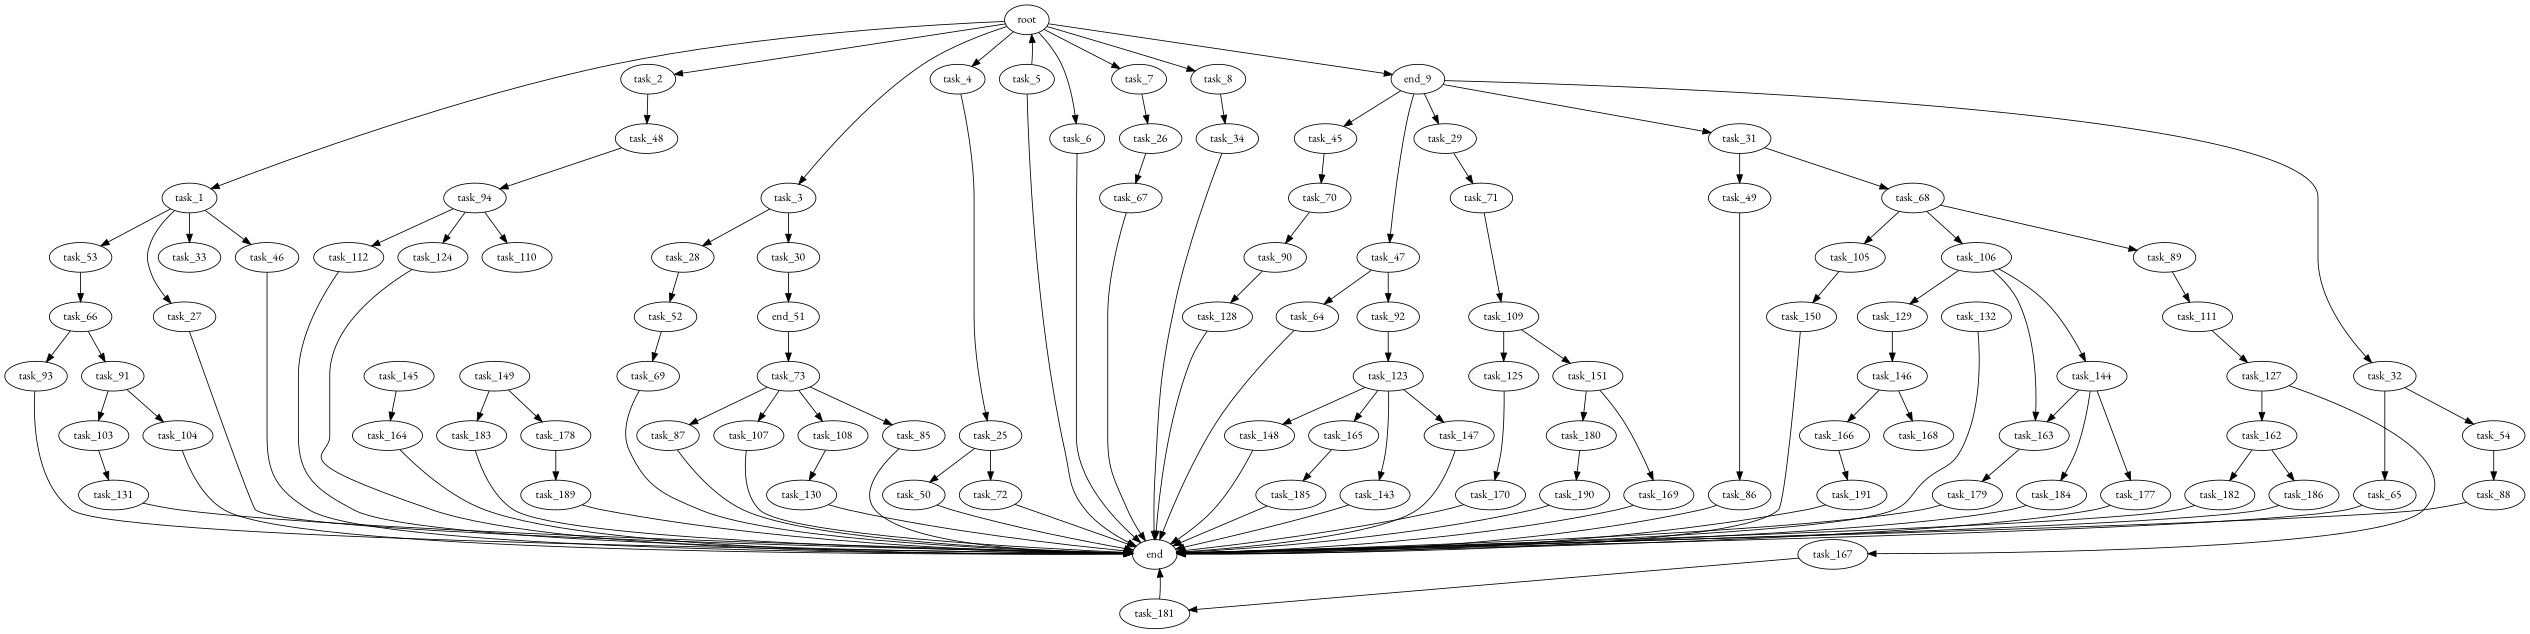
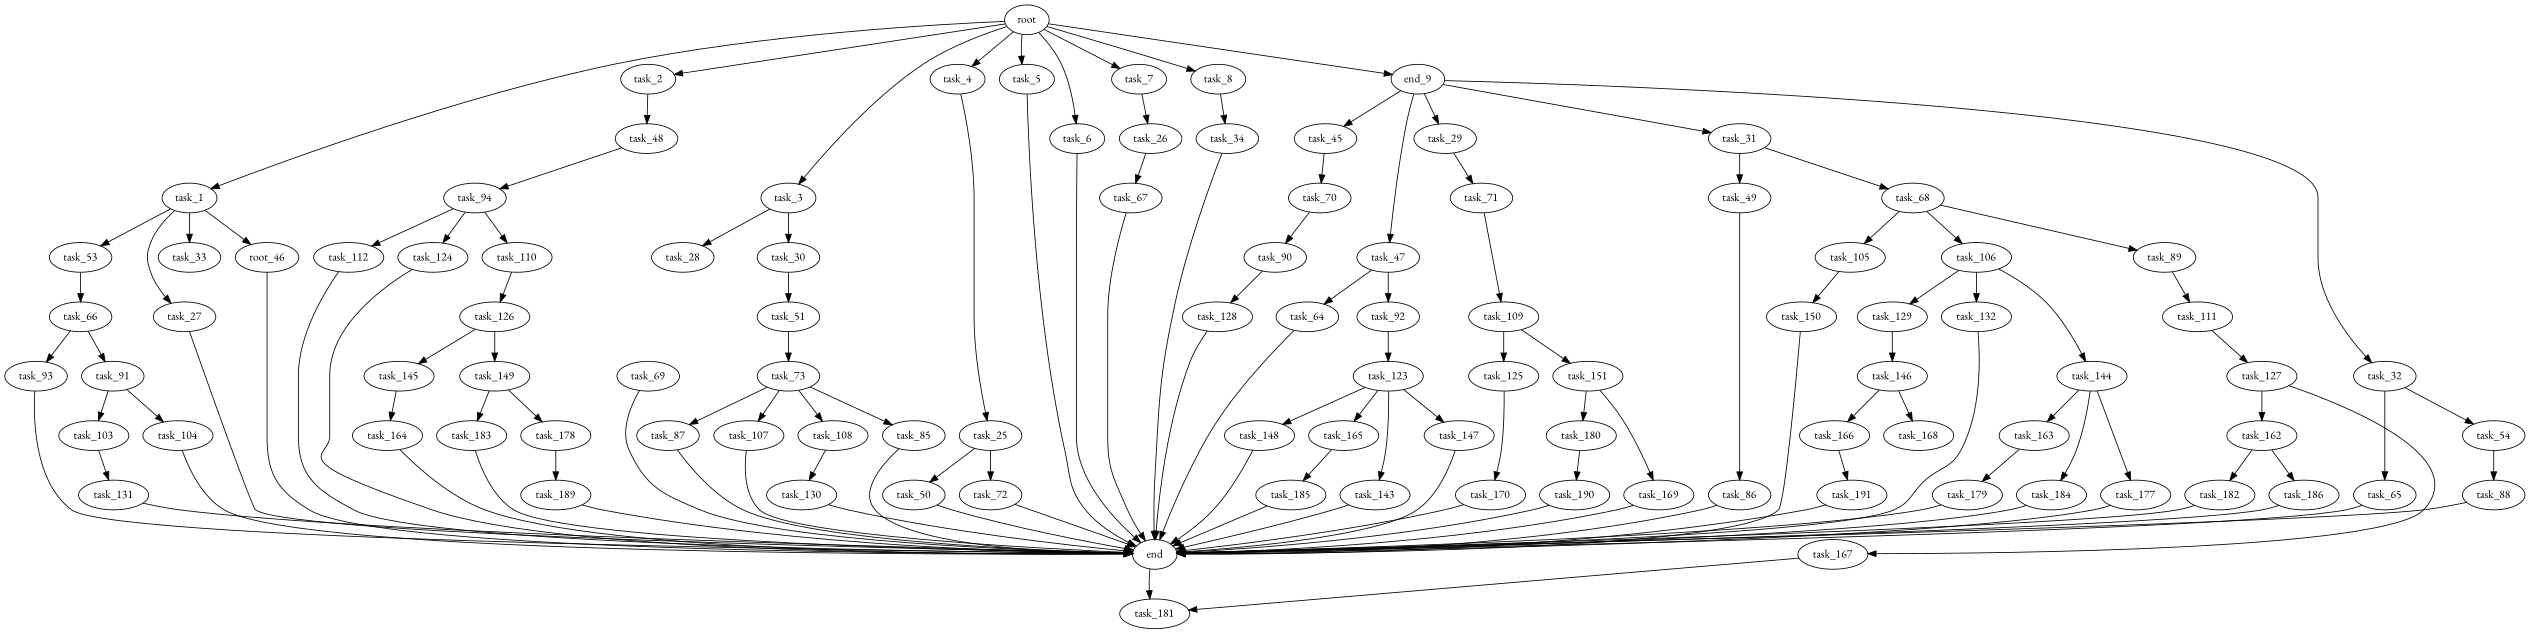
(1032, 54) -> (1021, 45)
(267, 257) -> (267, 257)
none -> (495, 317)
(666, 317) -> none
(788, 317) -> (788, 317)
(2030, 336) -> (1976, 283)
(1160, 588) -> (1149, 580)
